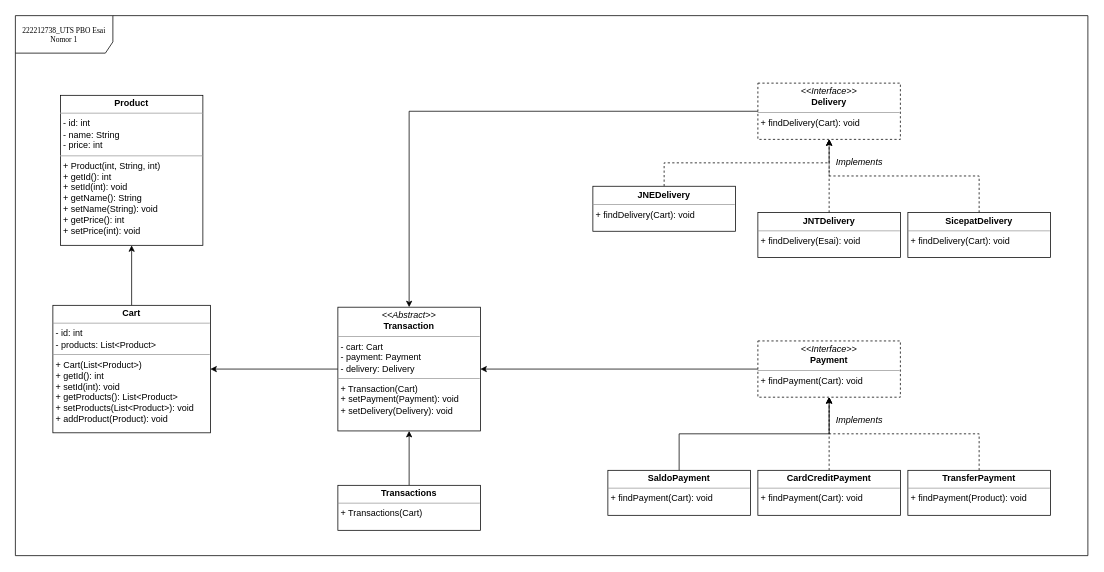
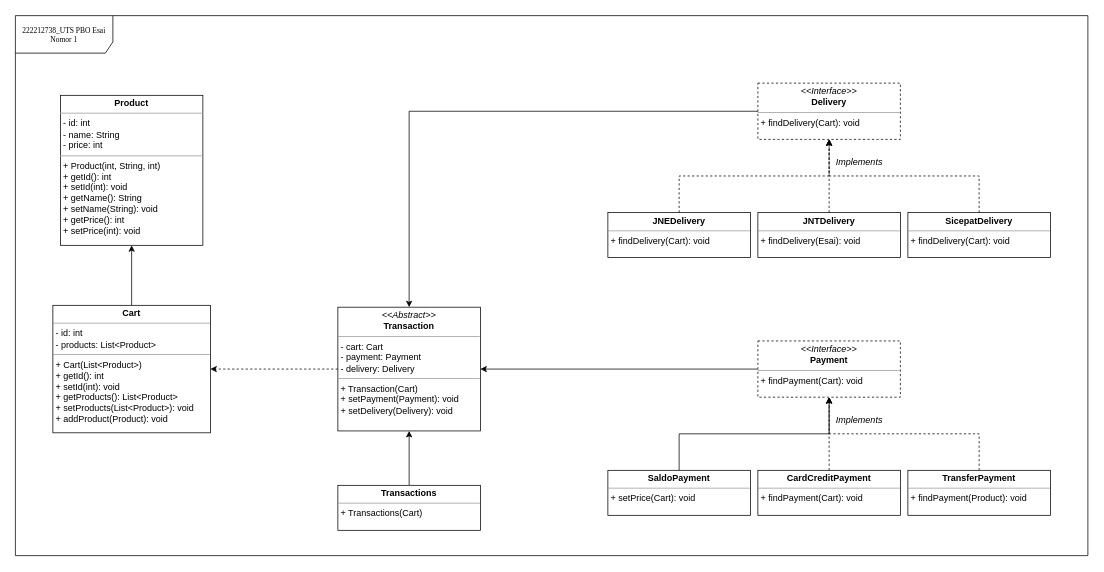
(829, 178) -> (829, 178)
(664, 209) -> (679, 235)
(277, 369) -> (277, 369)
(665, 481) -> (657, 481)
